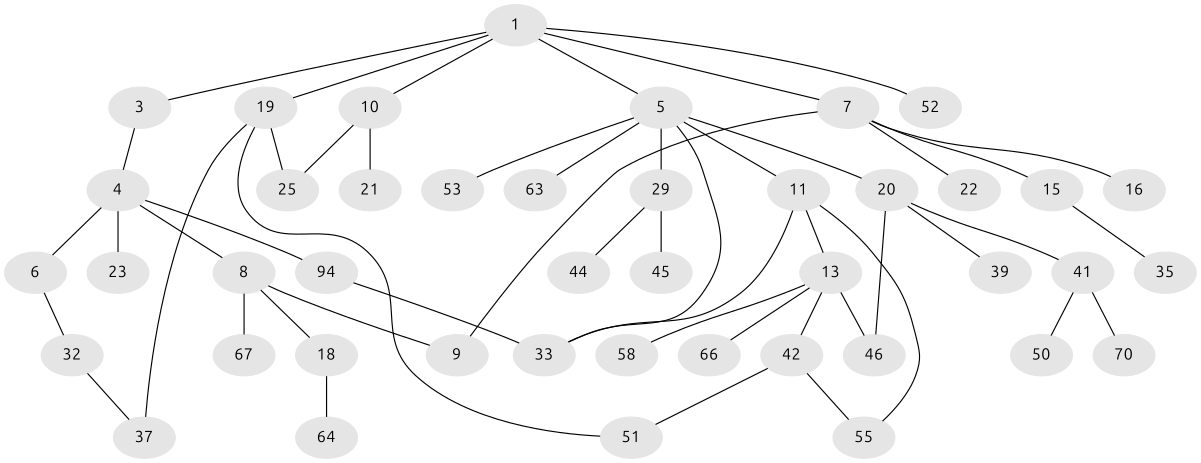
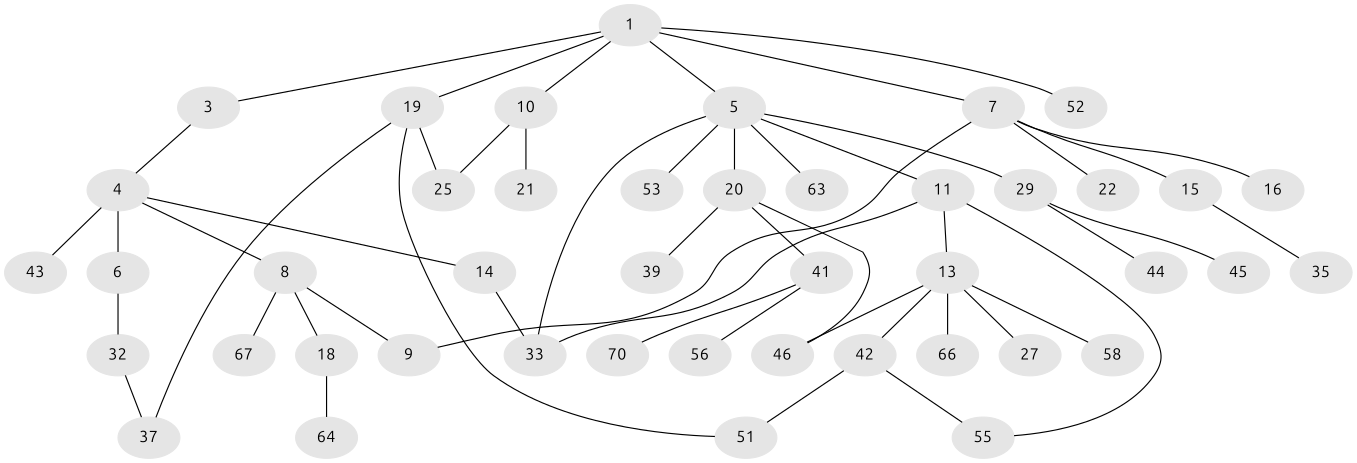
(118, 273) -> (36, 273)
(327, 273) -> (485, 273)
none -> (1030, 355)
(1042, 355) -> (700, 355)
